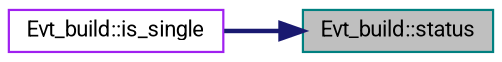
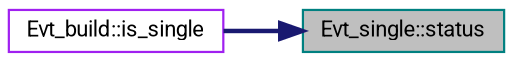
(398, 31) -> (404, 31)
